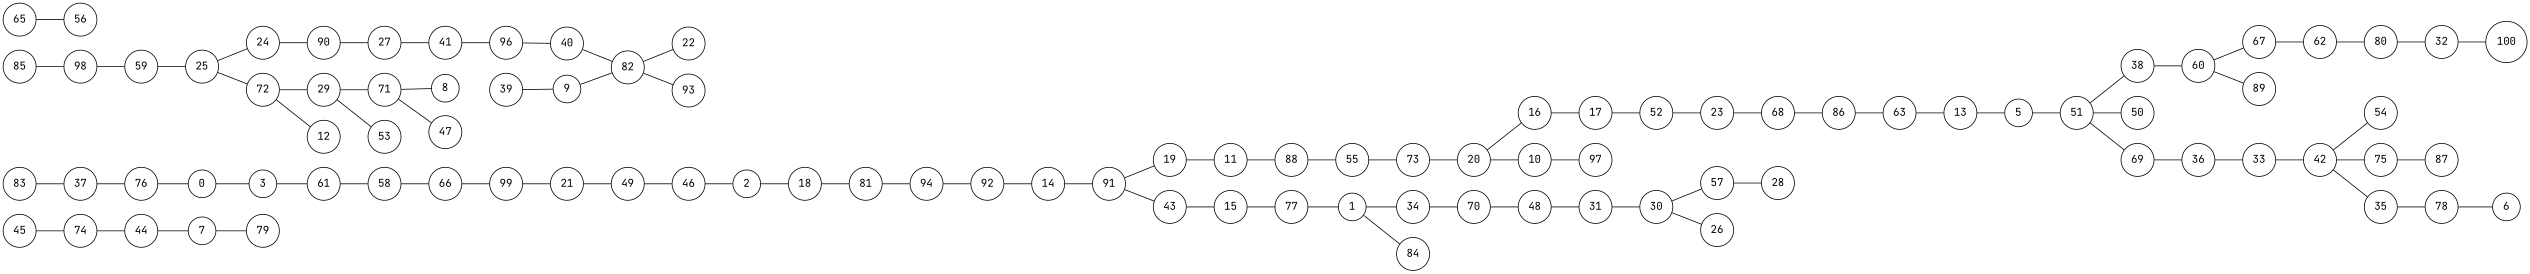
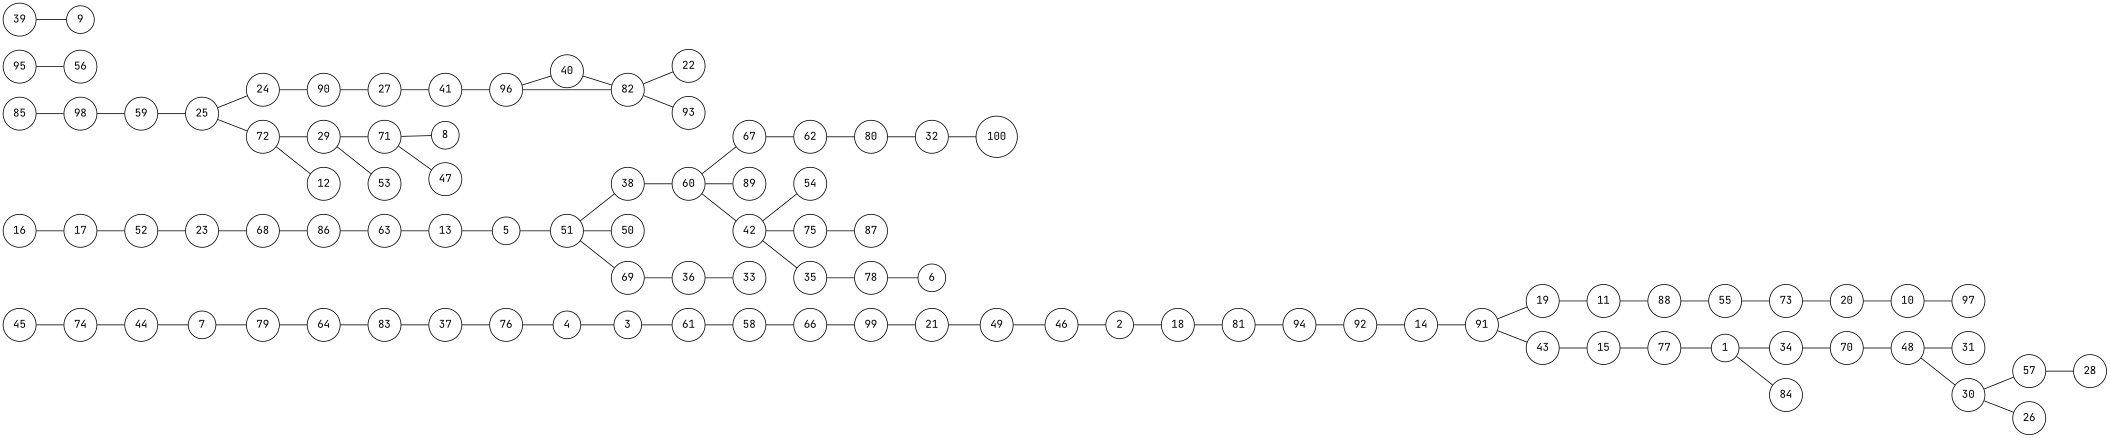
(20, 20) -> (20, 67)
(596, 79) -> (567, 90)
(1504, 136) -> none
(2290, 160) -> (719, 207)
(202, 184) -> (567, 325)
(1626, 207) -> (1938, 371)
none -> (324, 325)
